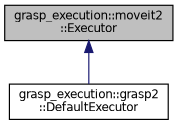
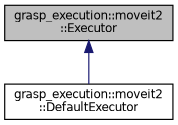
(89, 102) -> (89, 102)
